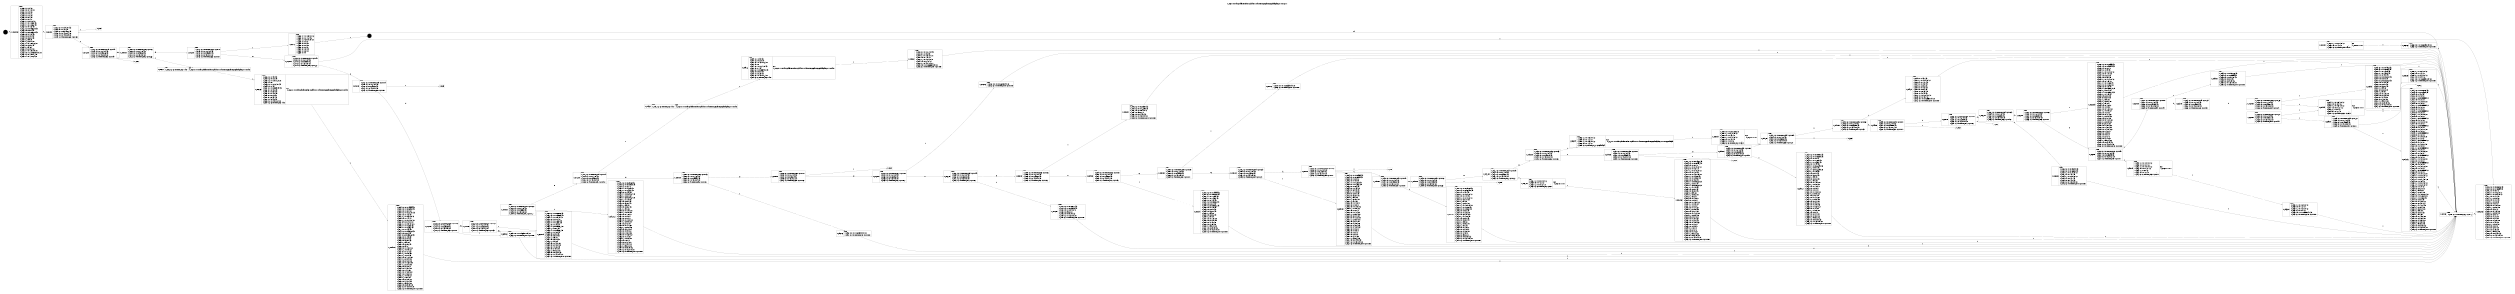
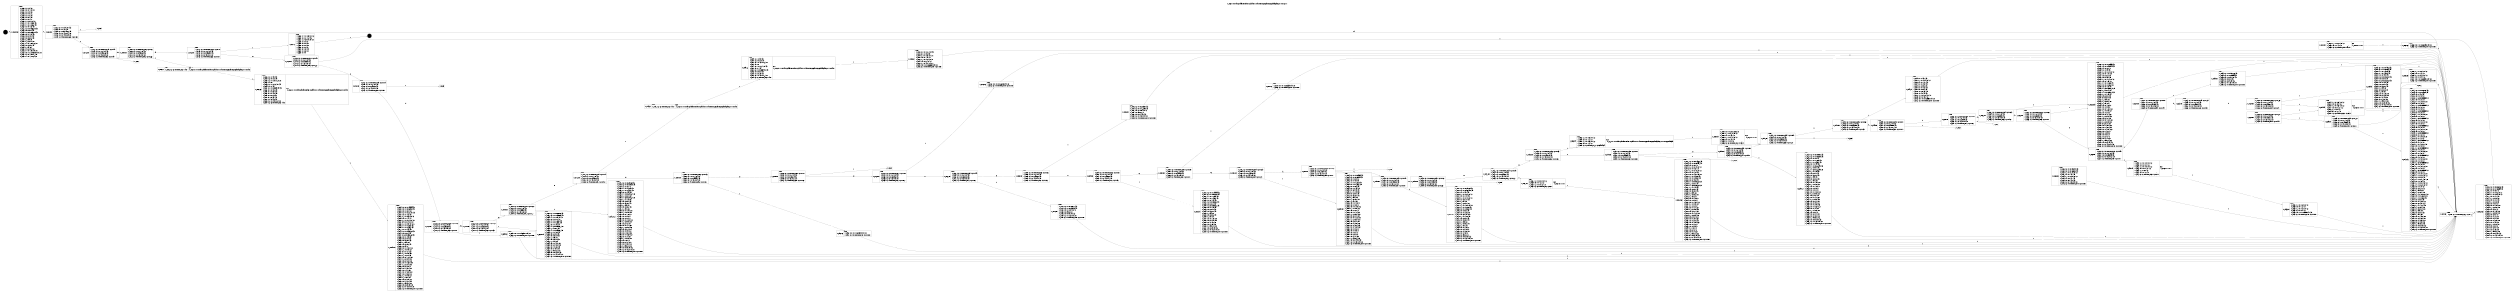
(2038, 142) -> (2050, 105)
(2474, 214) -> (2475, 213)
(498, 232) -> (499, 218)
